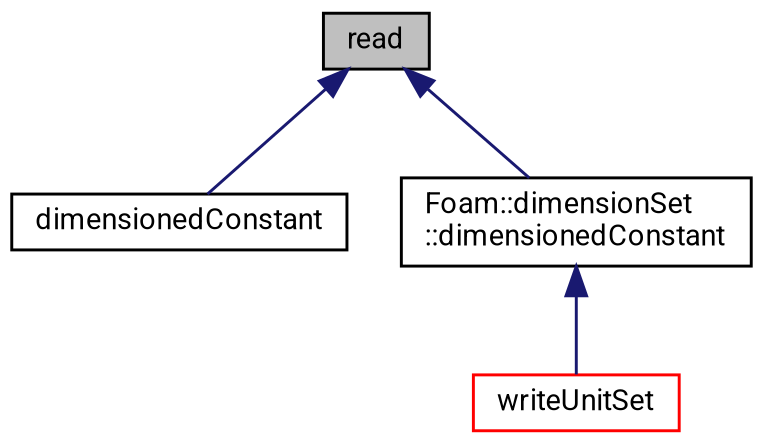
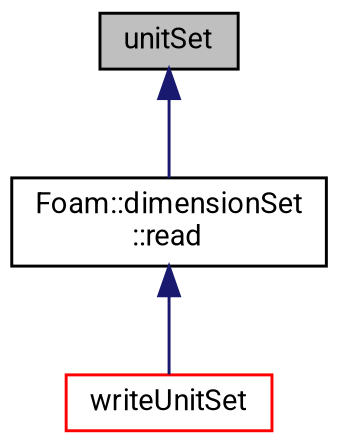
(376, 41) -> (169, 41)
(179, 222) -> none
(576, 222) -> (169, 222)
